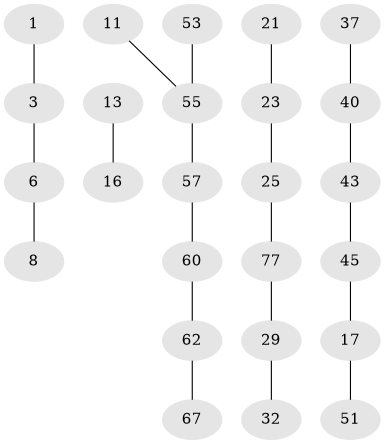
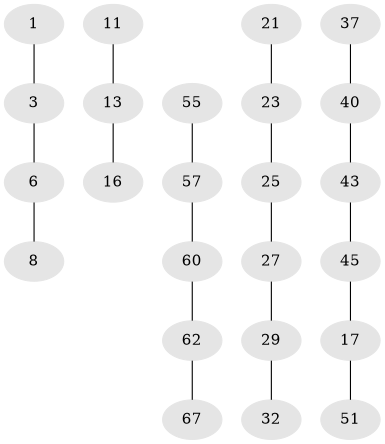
(192, 24) -> none
(153, 64) -> (113, 64)
(271, 261) -> (271, 261)
